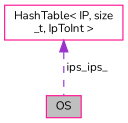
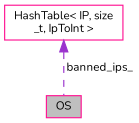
(86, 68) -> (99, 68)
